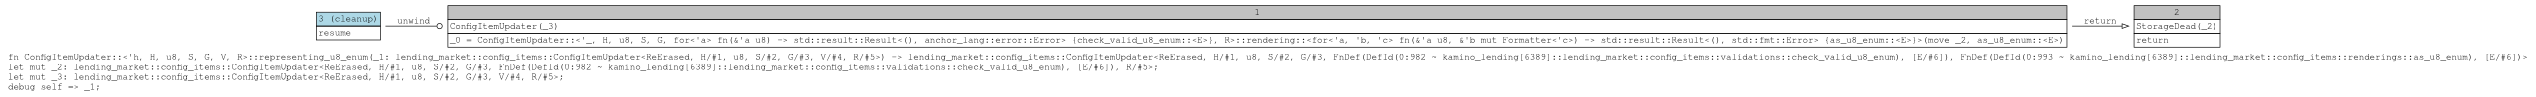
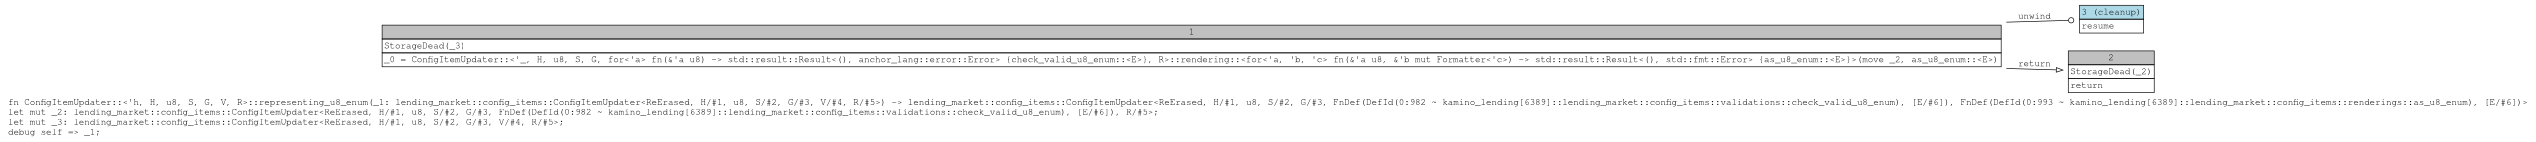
(411, 26) -> (2037, 21)
(505, 26) -> (425, 46)
